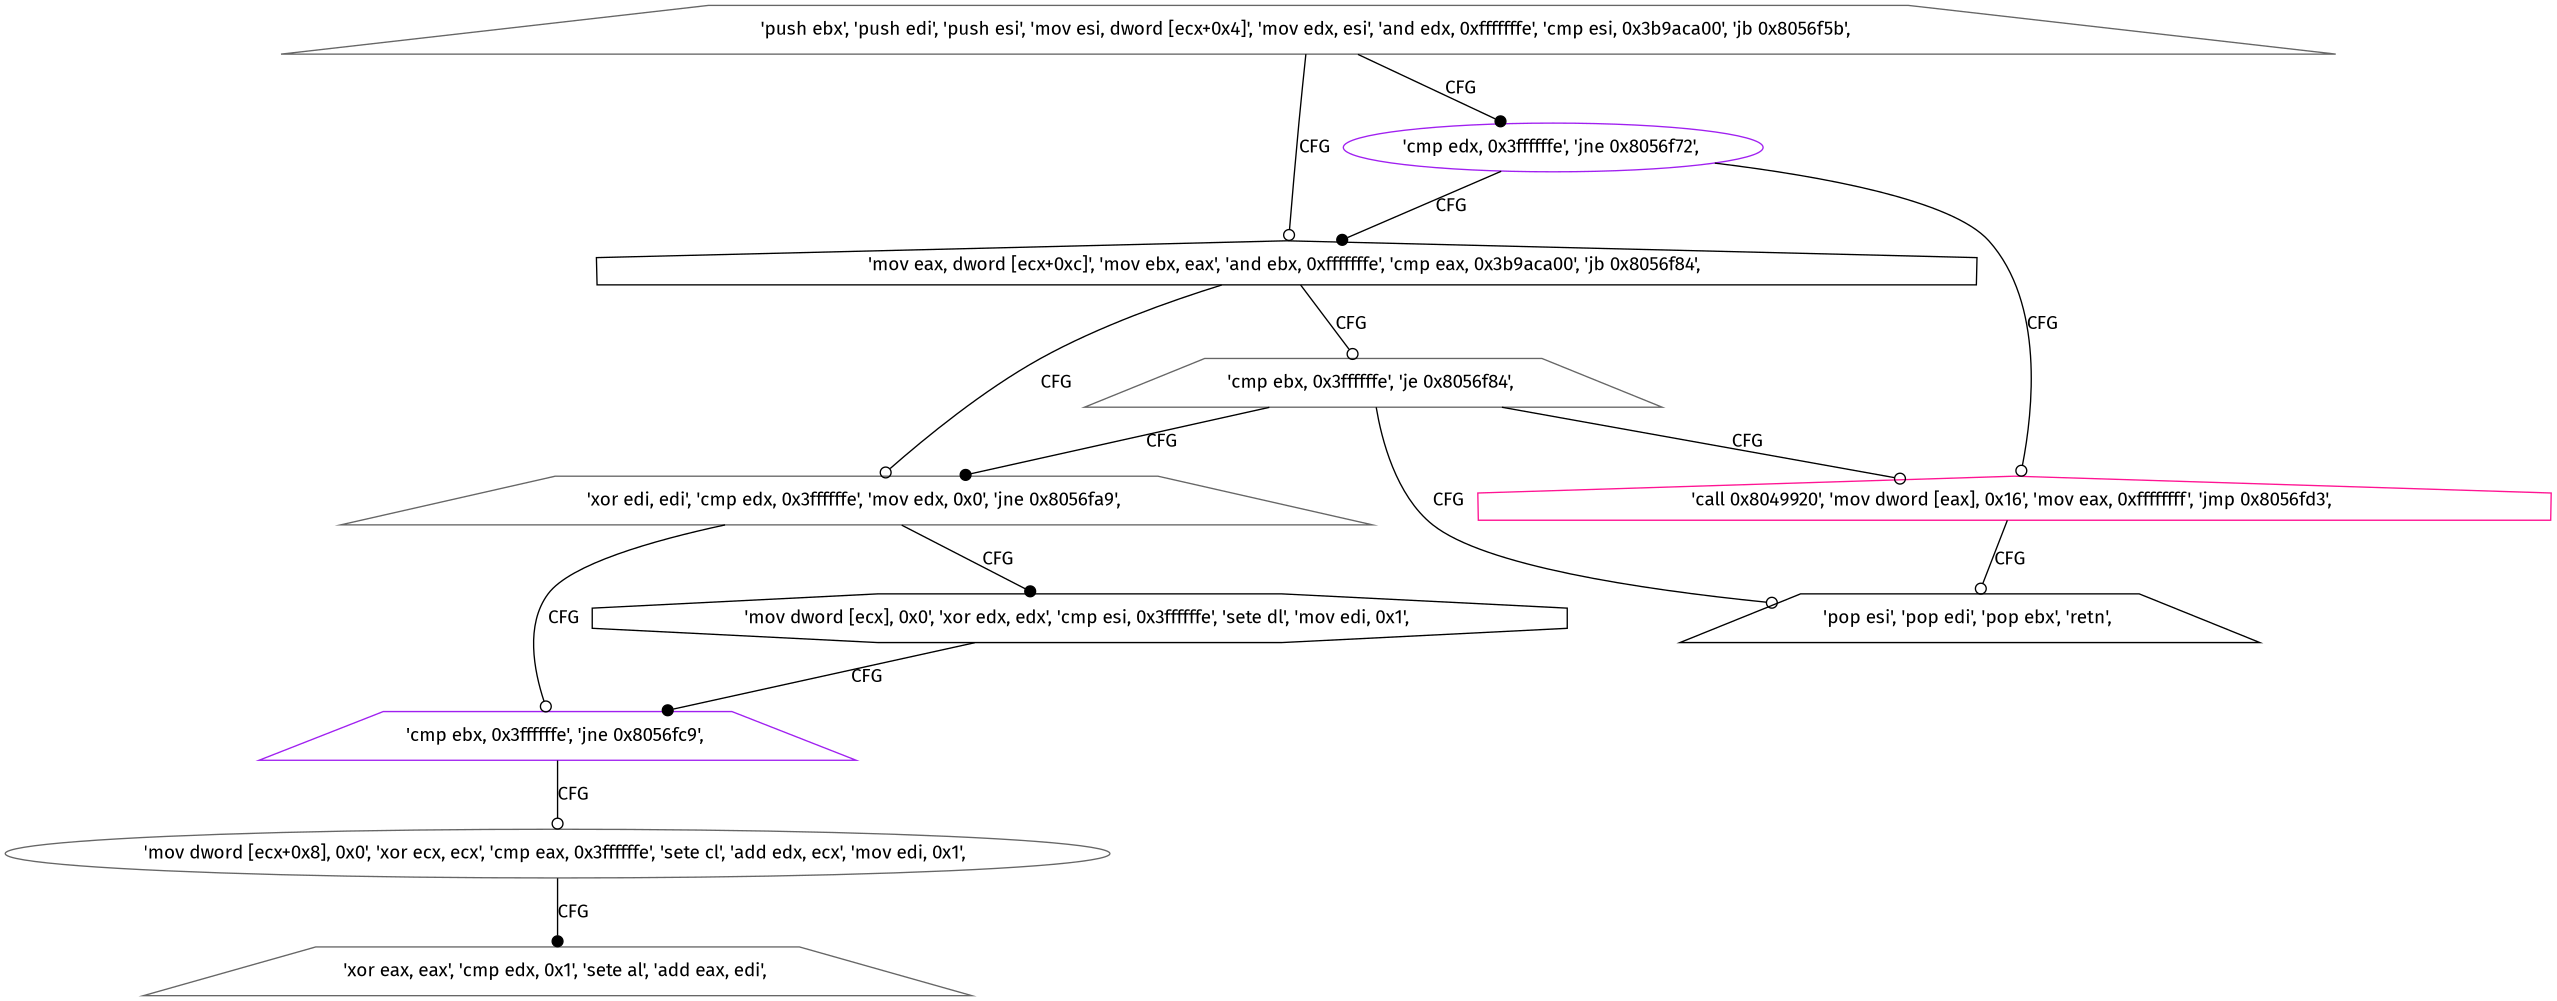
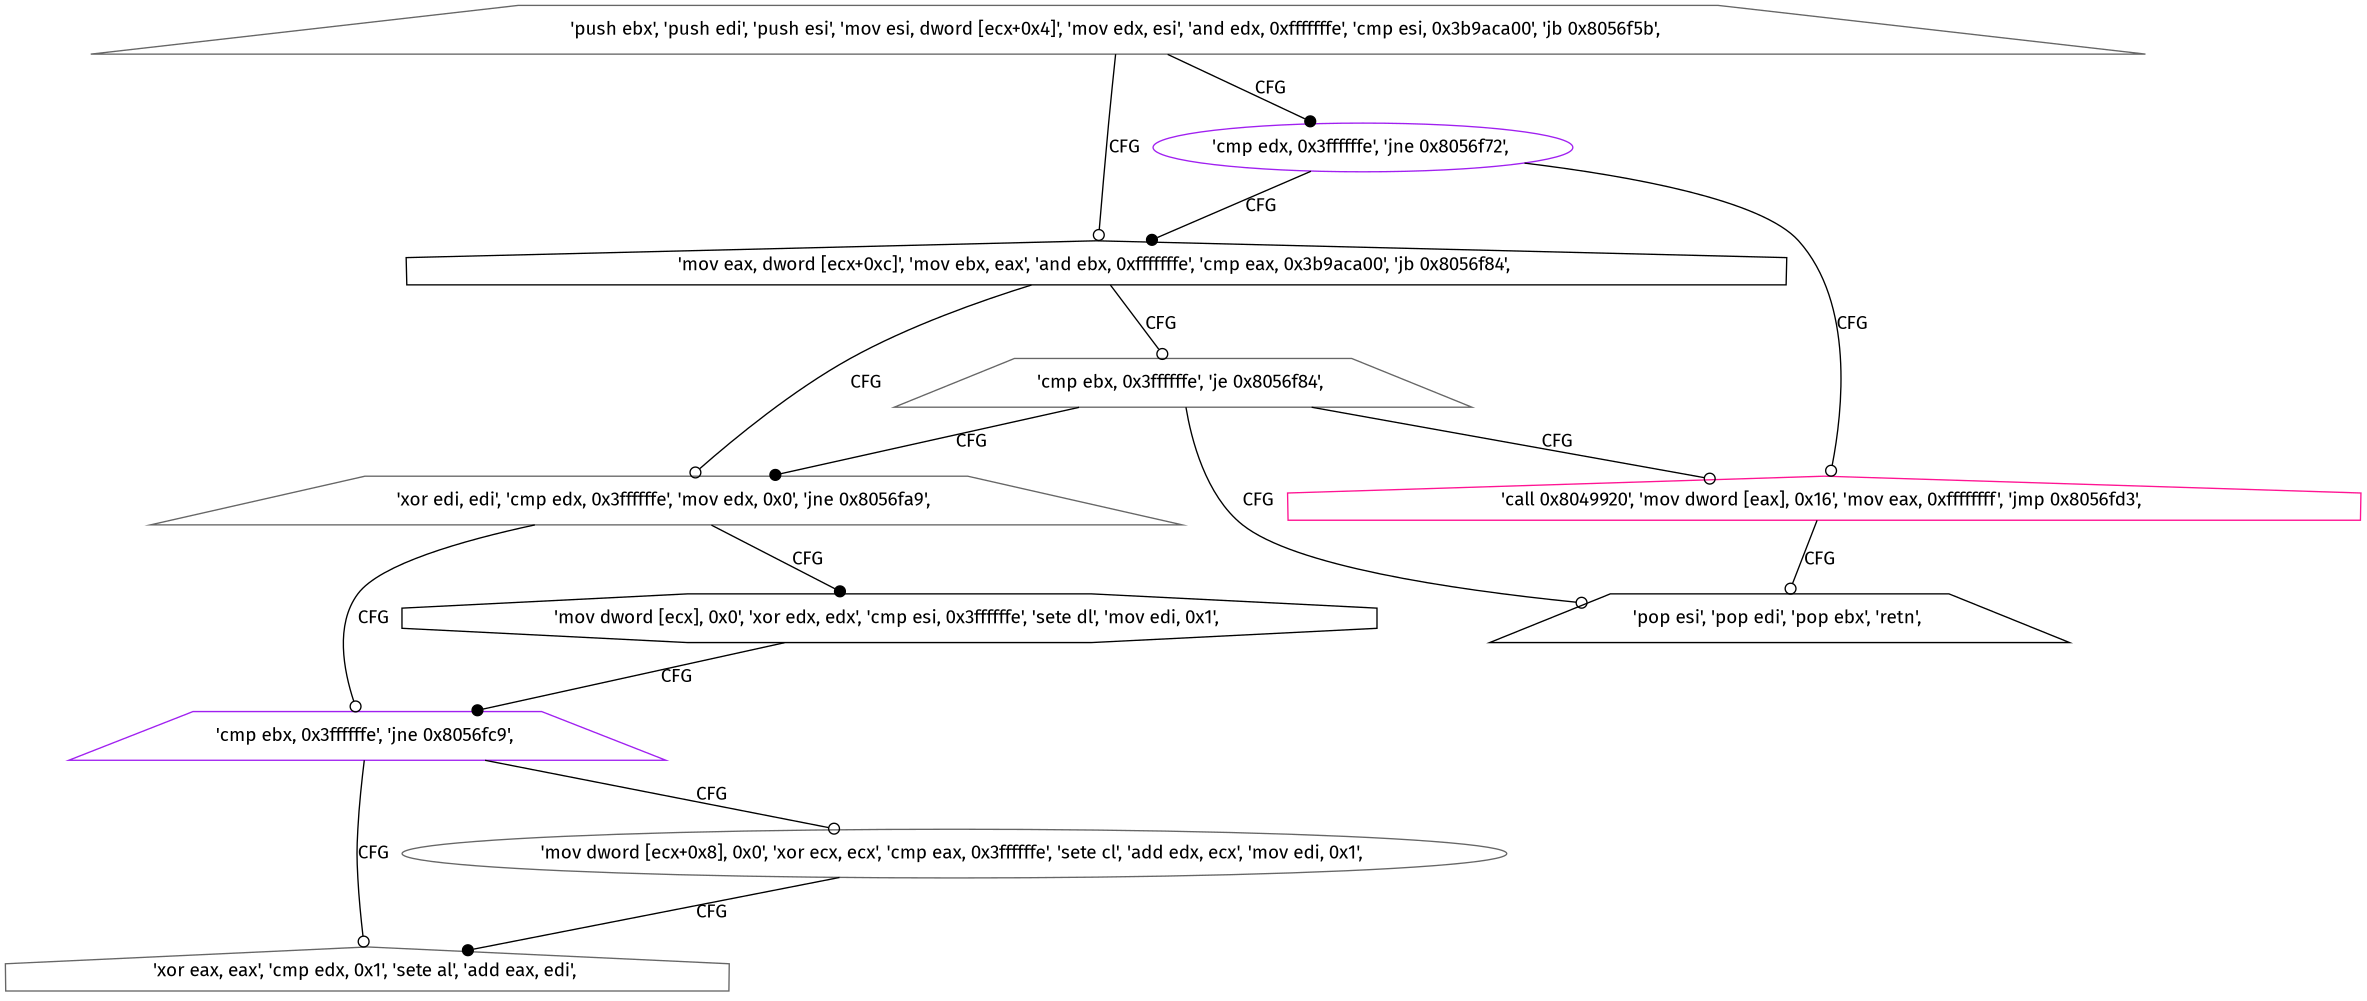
none -> (357, 848)
(558, 971) -> (367, 971)
